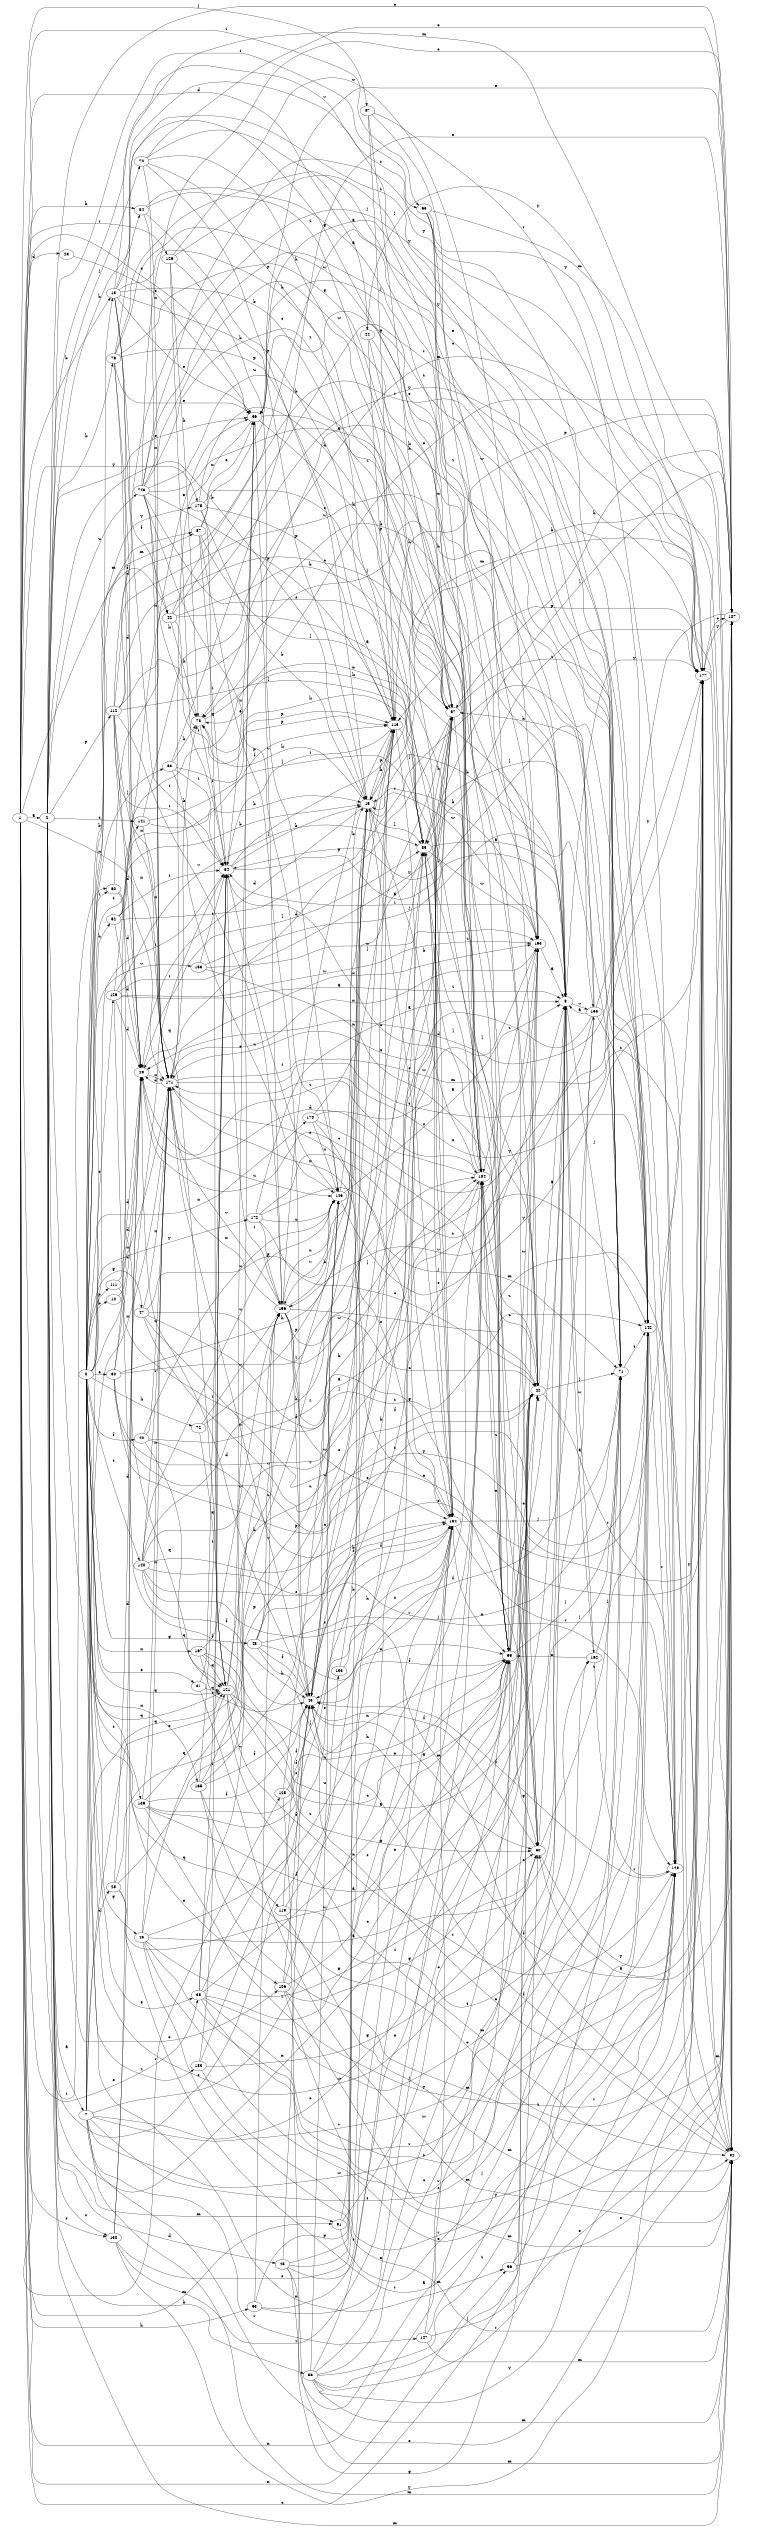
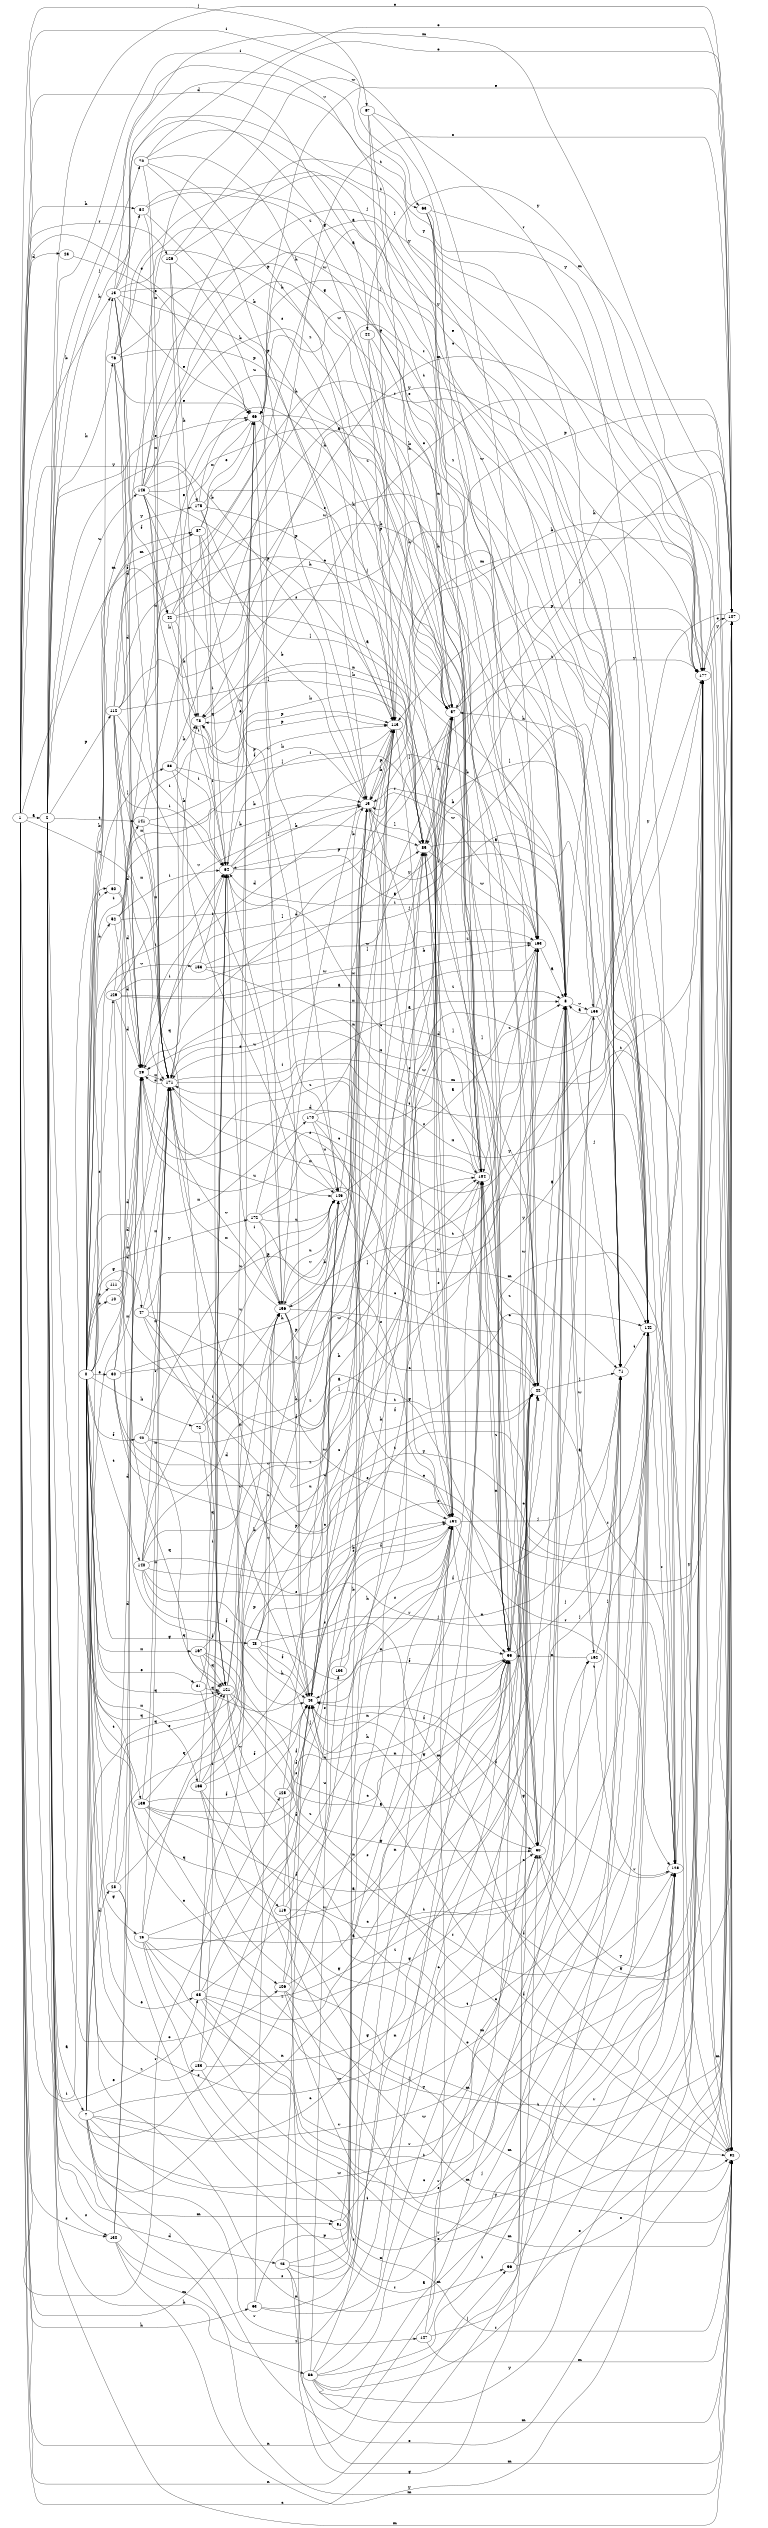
(142, 490) -> (142, 490)
none -> (588, 1818)
